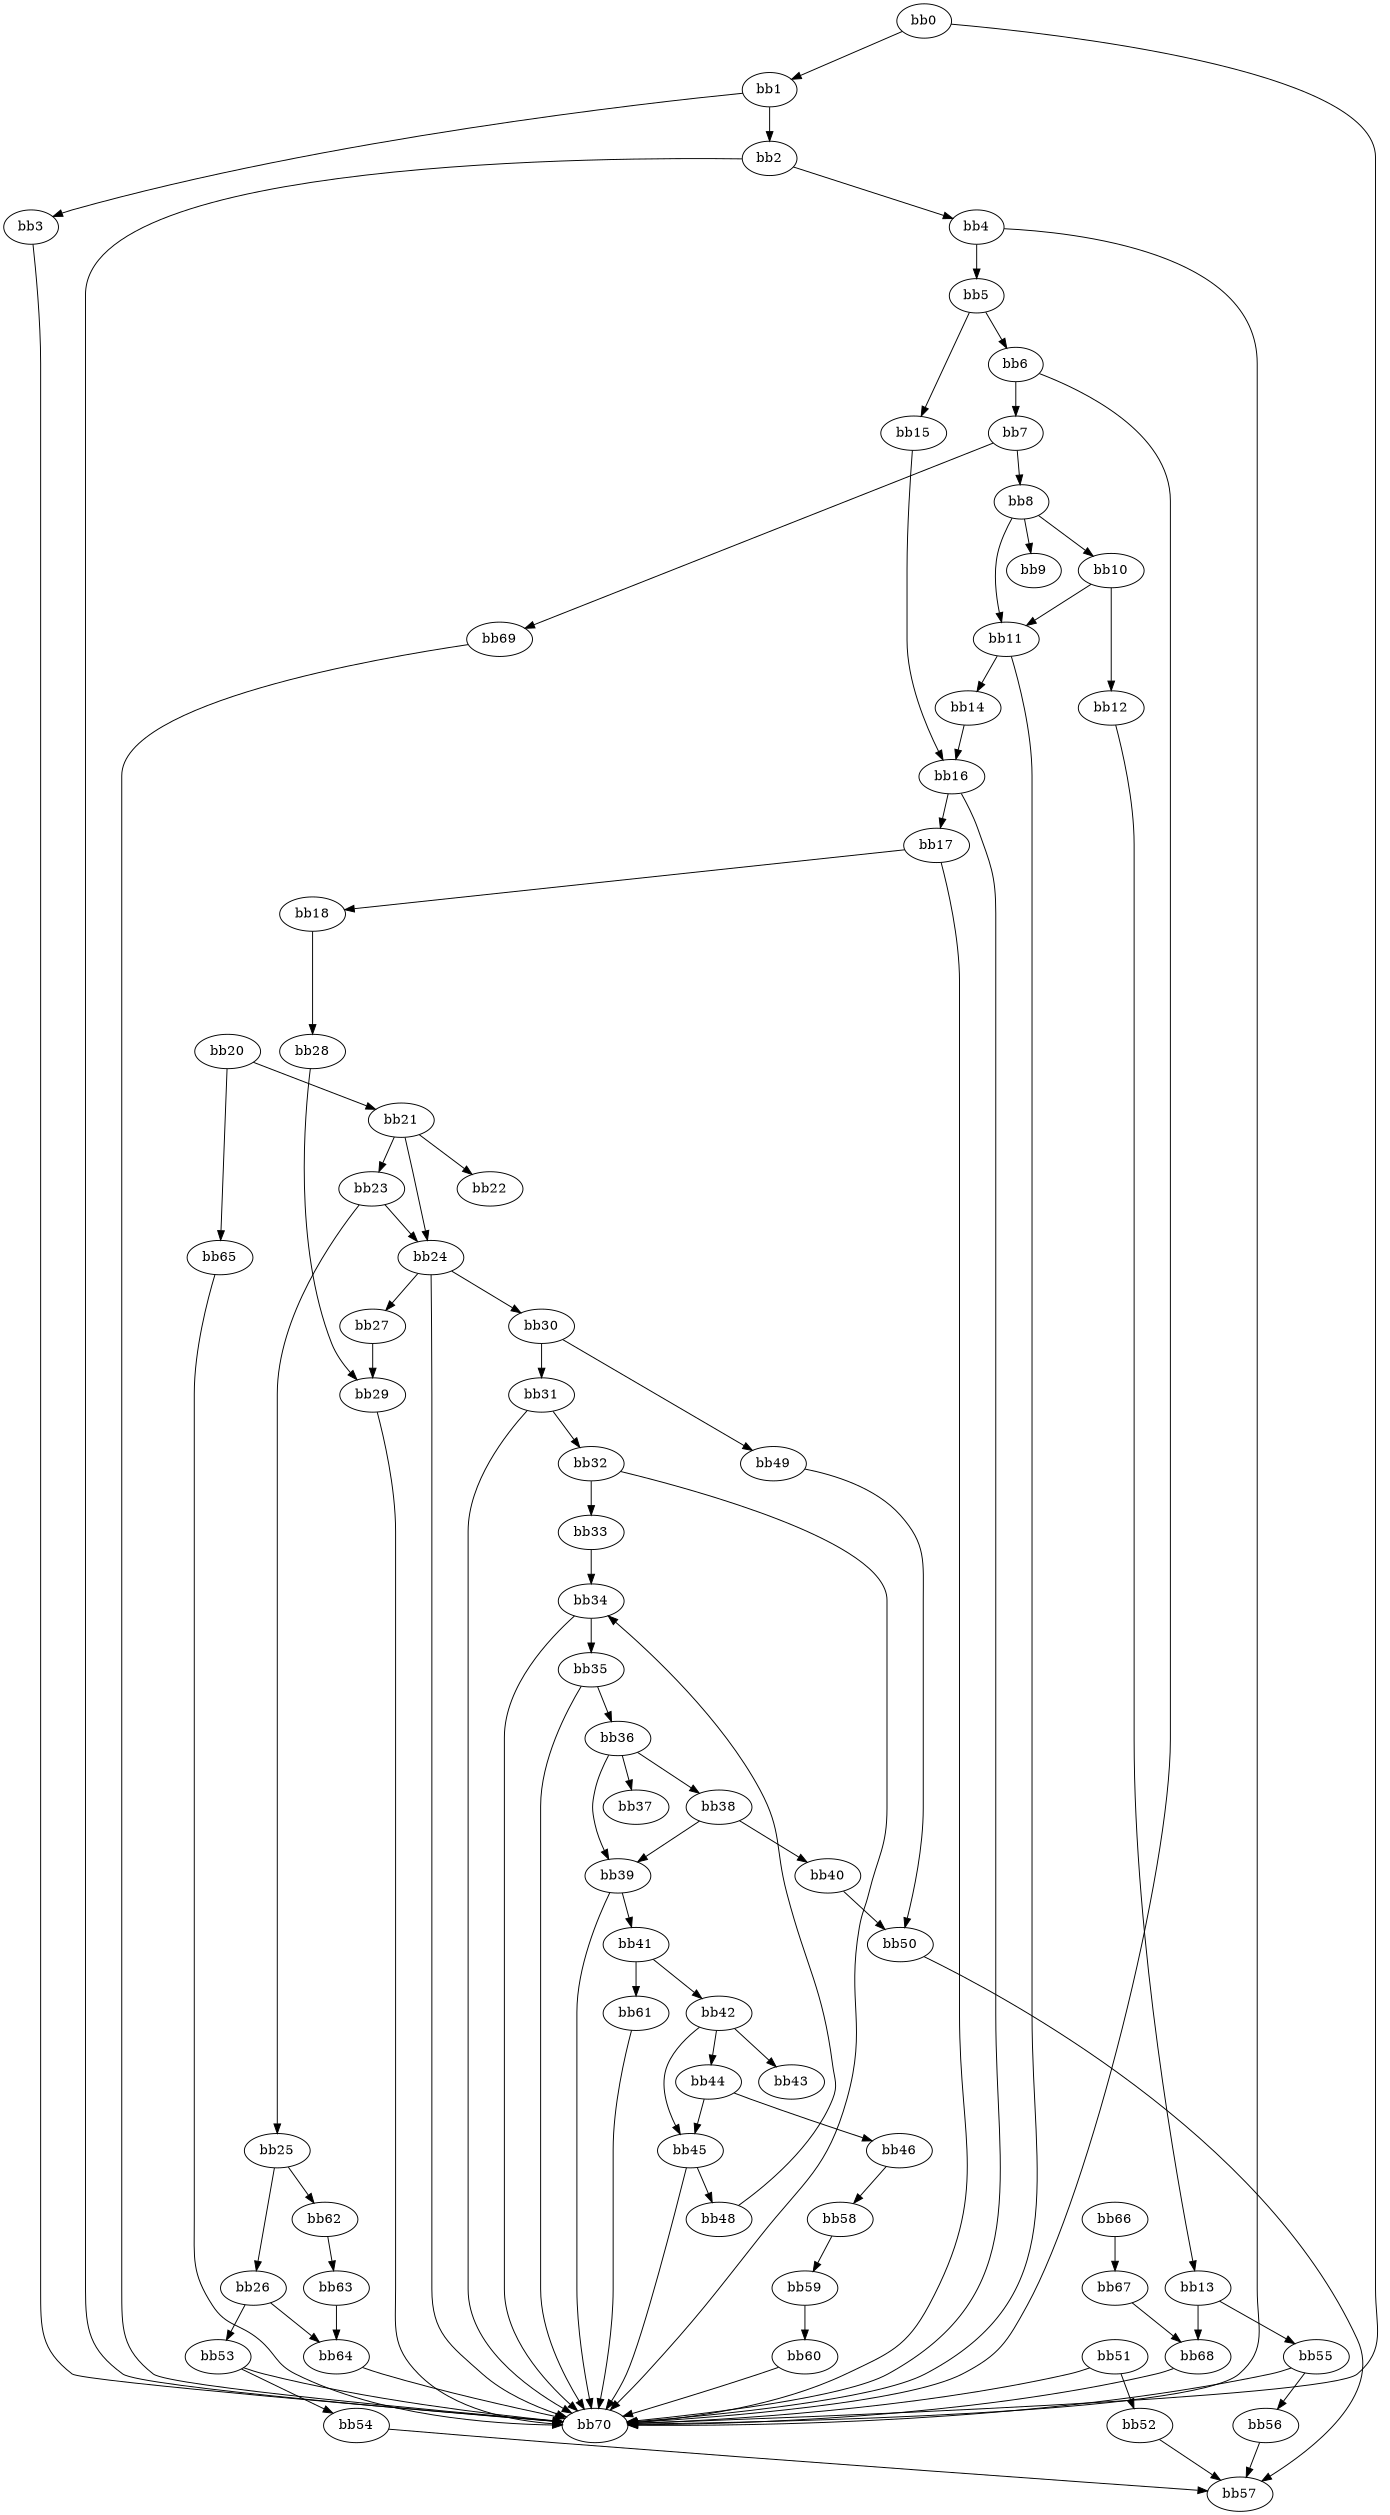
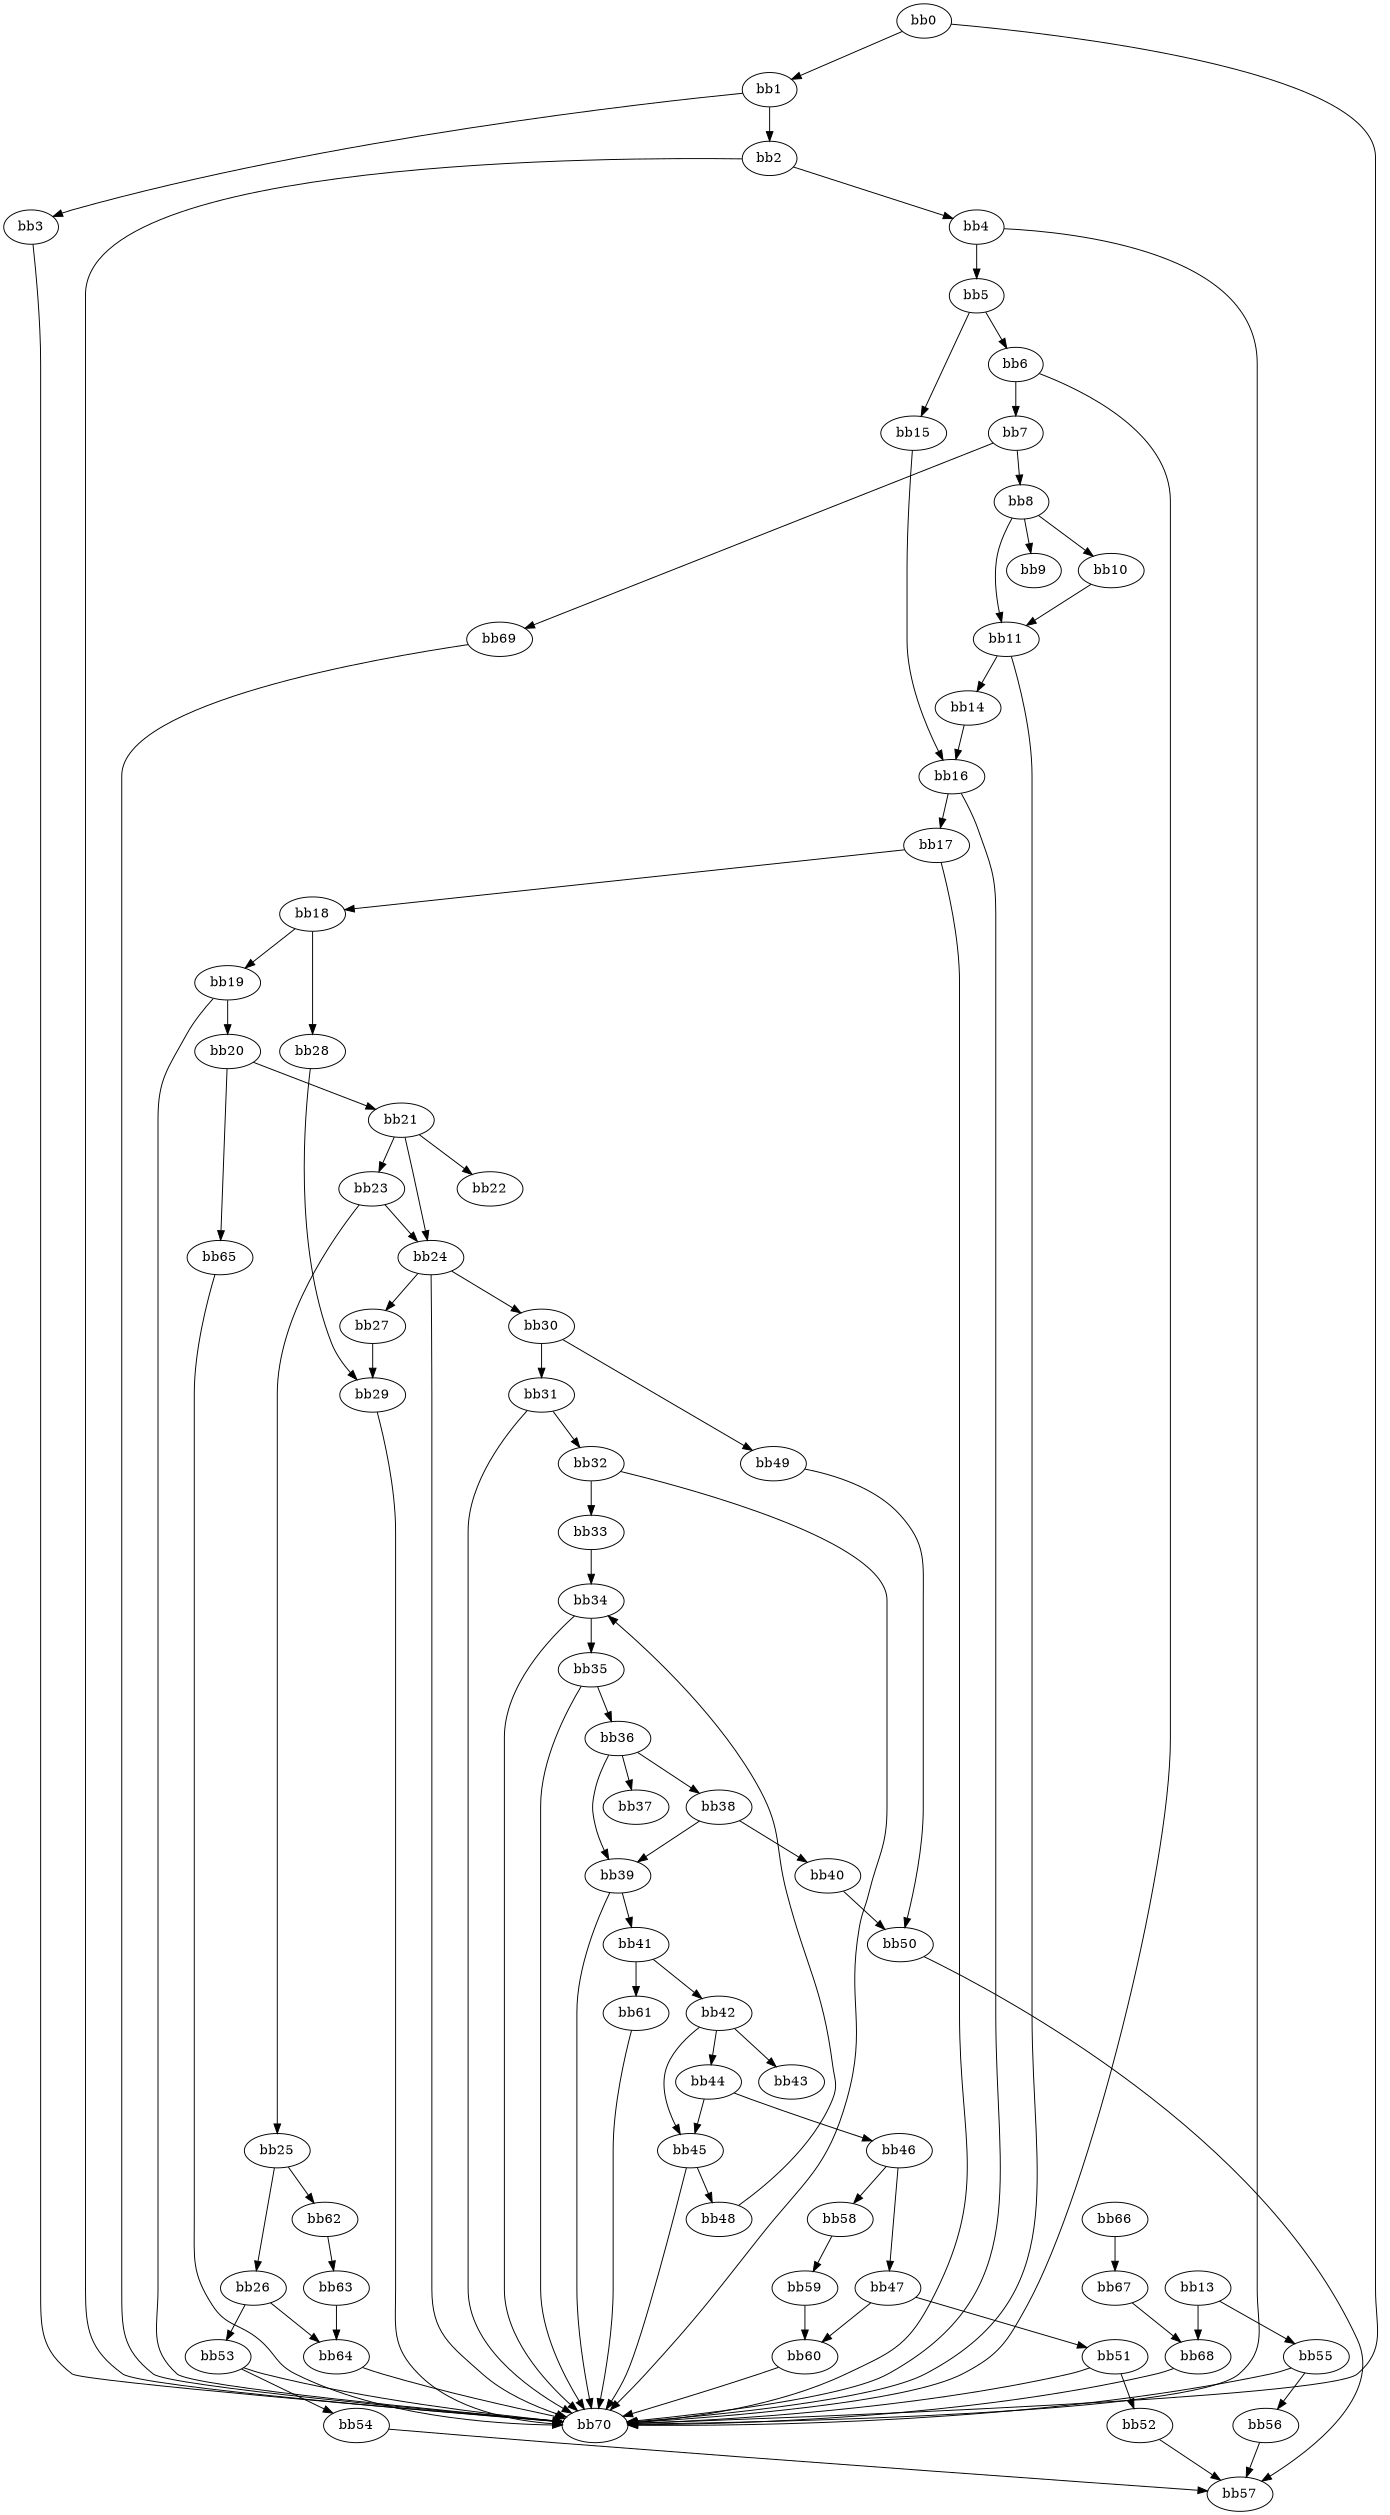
(1111, 708) -> none
none -> (228, 983)
none -> (888, 2288)
